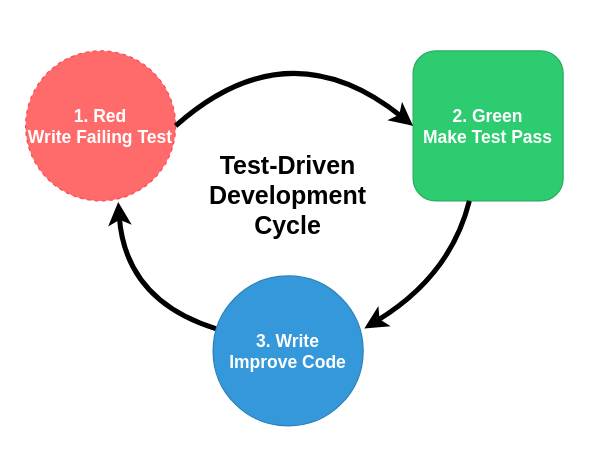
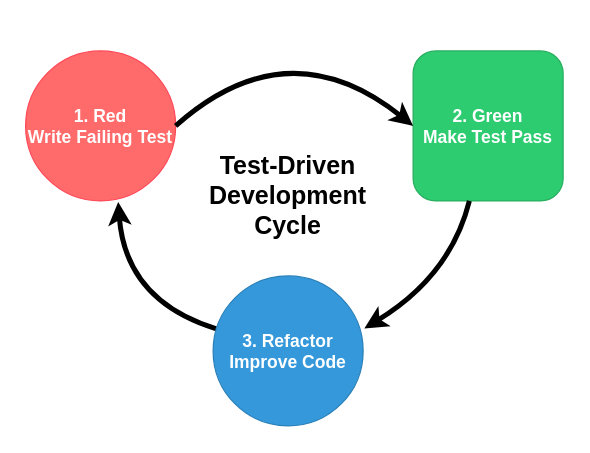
(101, 126) -> (101, 126)
(288, 351) -> (288, 351)
